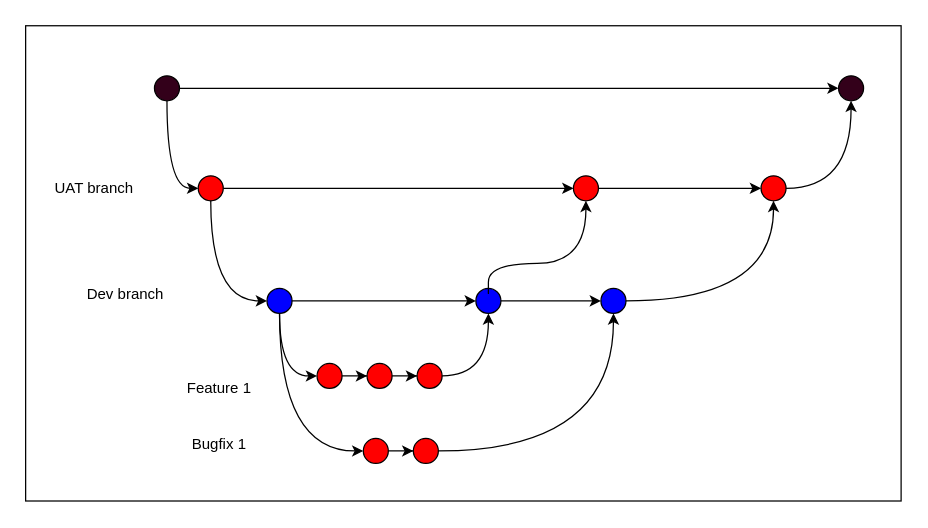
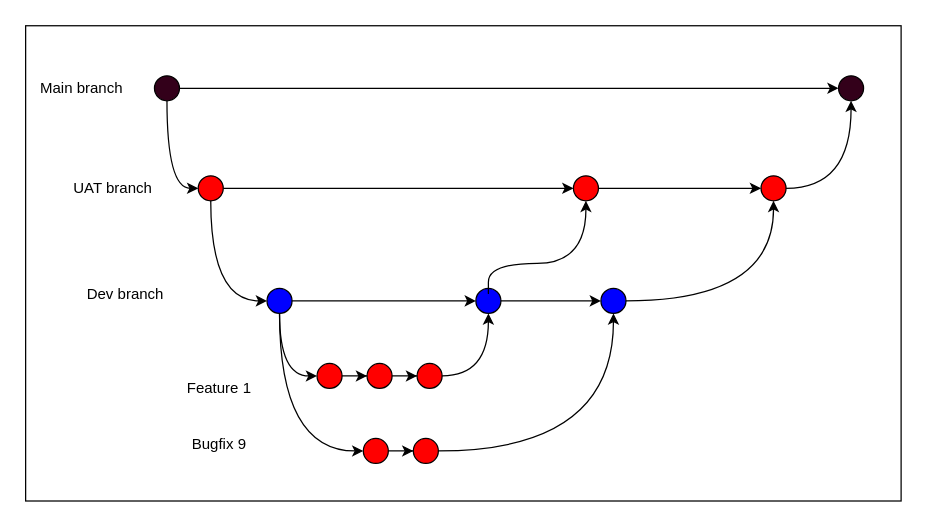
none -> (82, 88)
(94, 188) -> (113, 188)
(219, 444) -> (219, 444)
